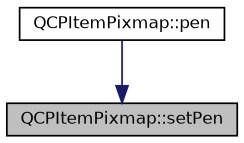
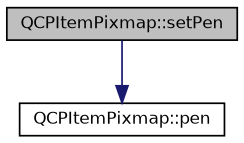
(122, 63) -> (122, 63)
